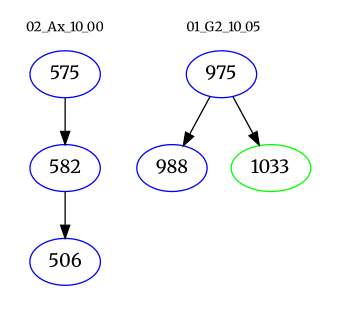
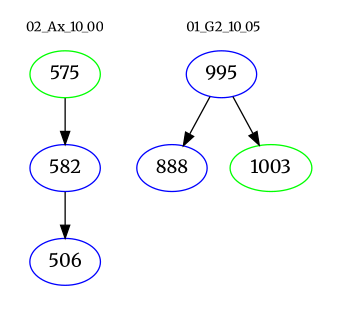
(65, 74) -> (65, 74)
(221, 74) -> (221, 74)
(172, 168) -> (172, 168)
(271, 168) -> (271, 168)
